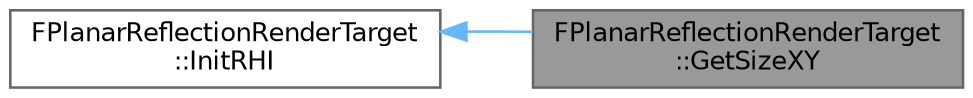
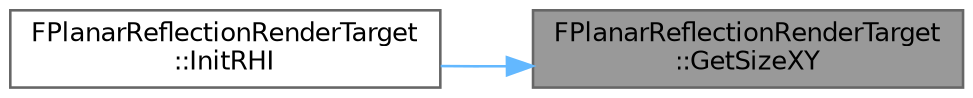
(500, 32) -> (474, 66)
